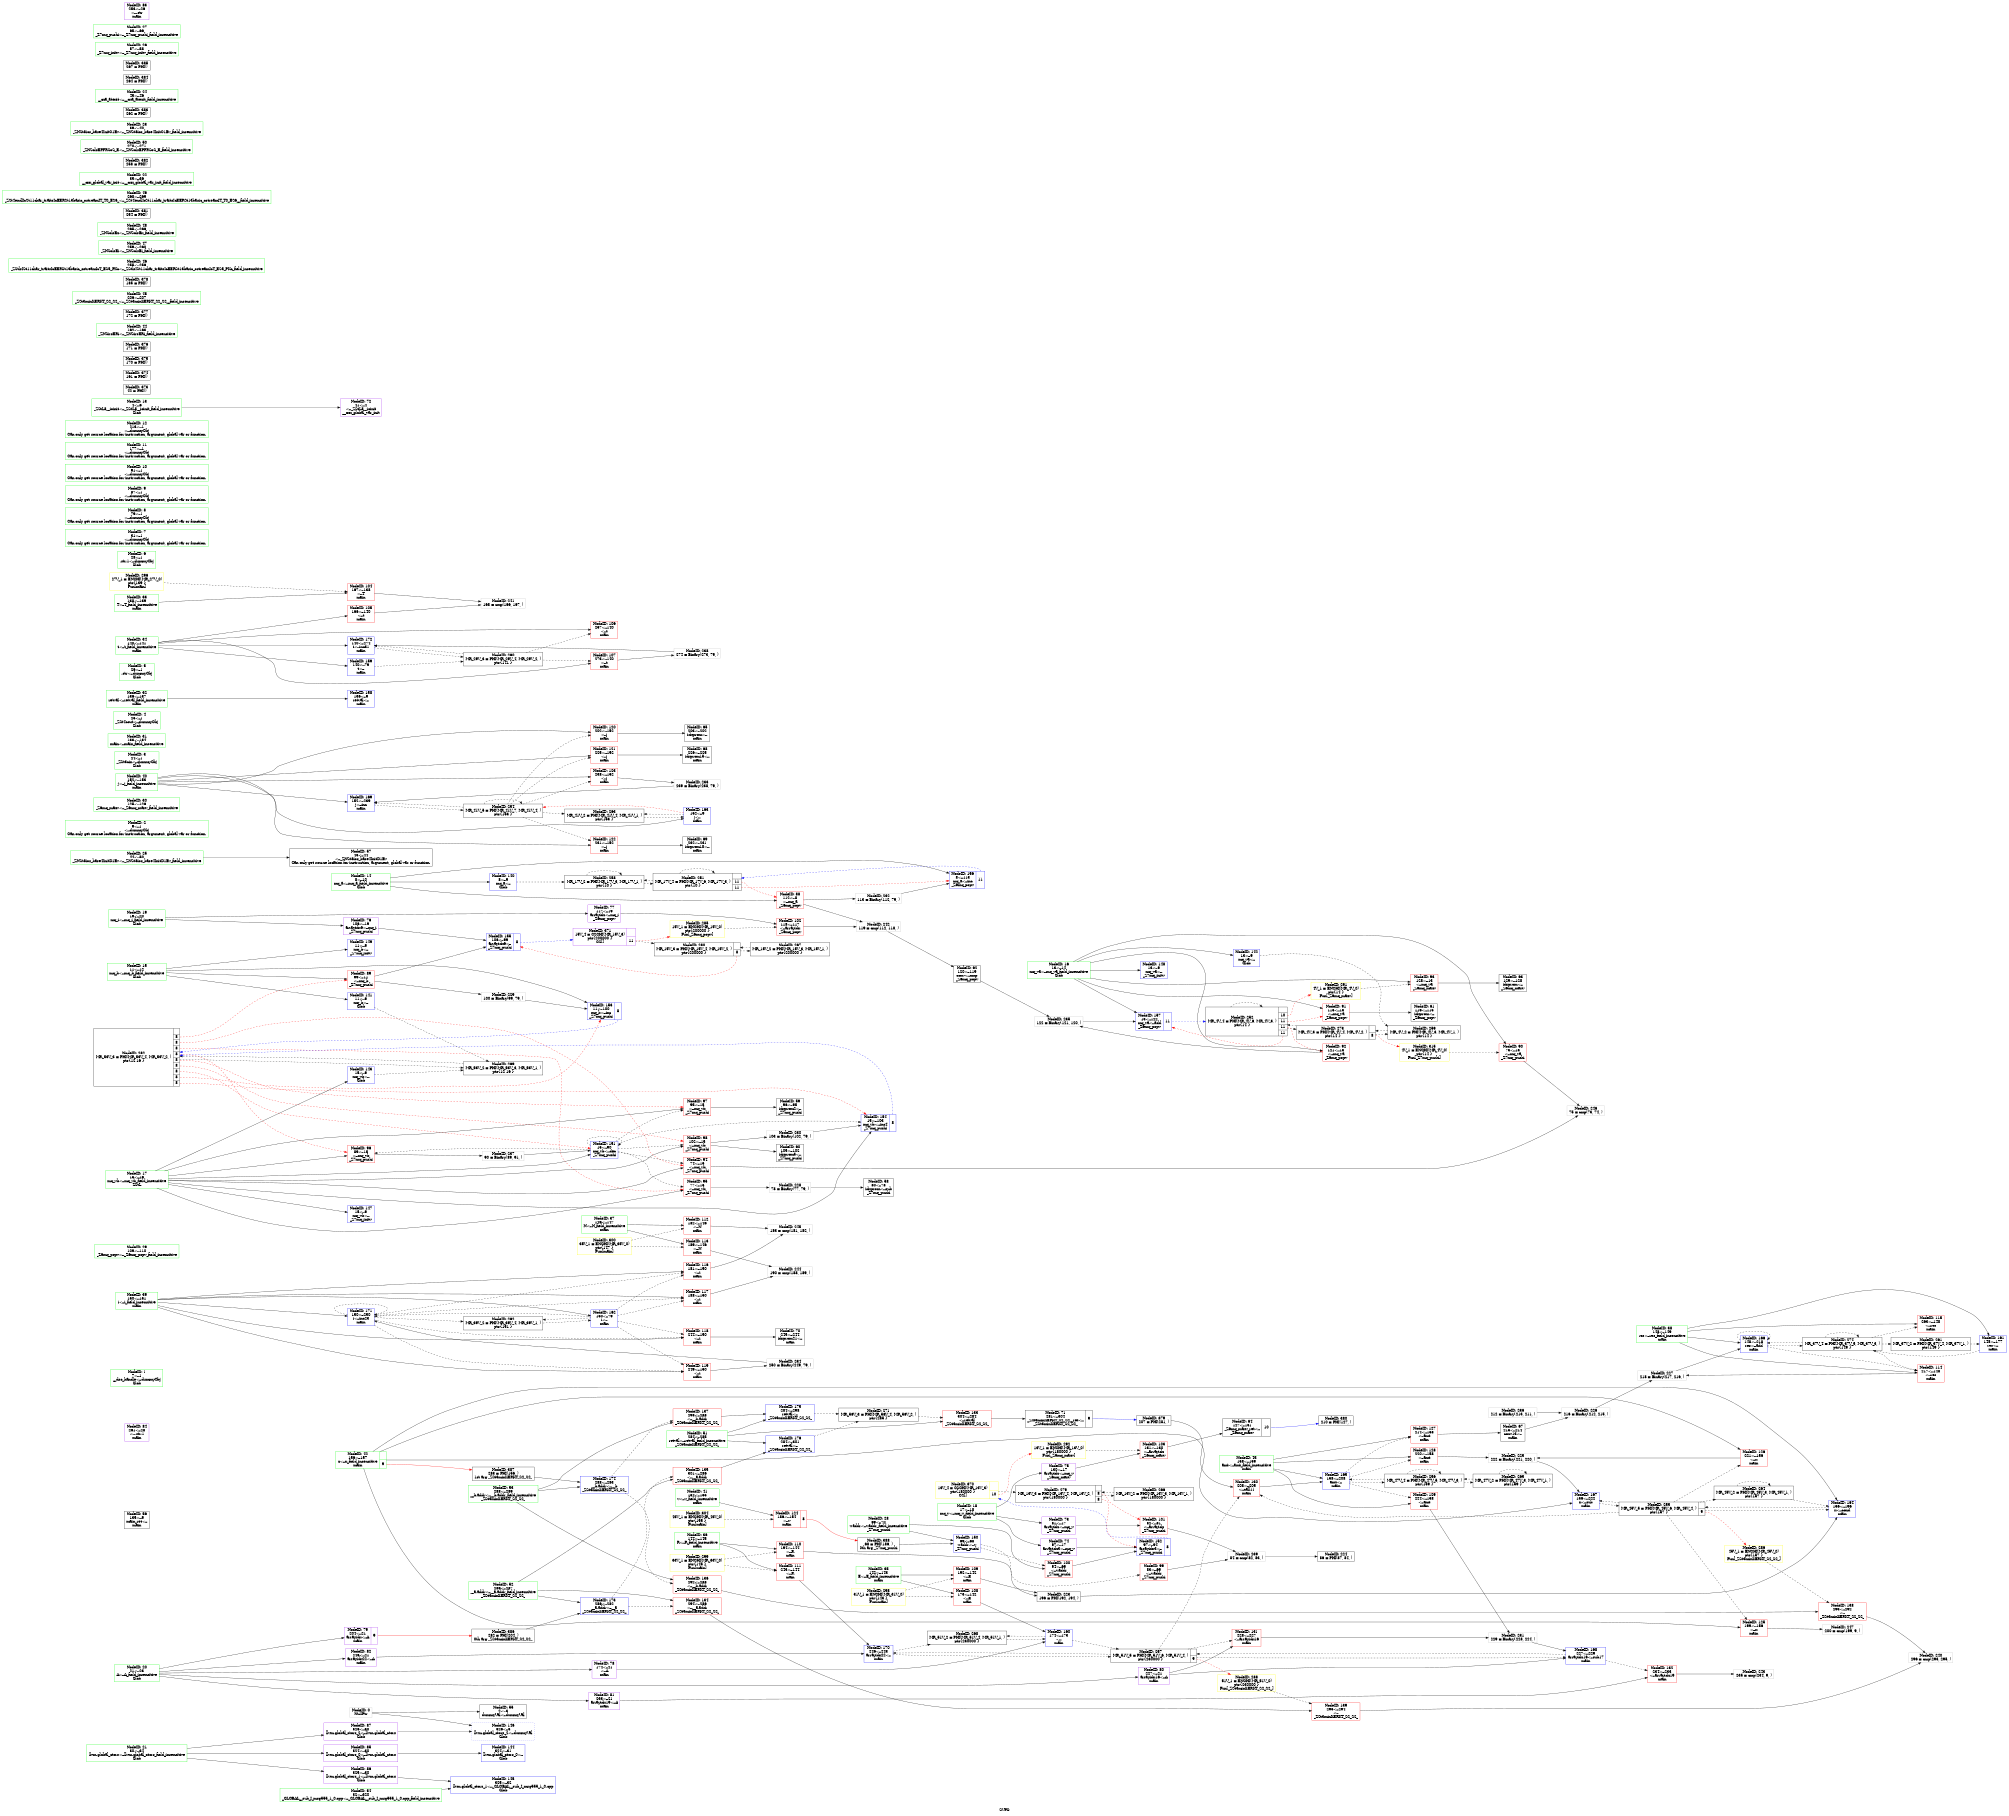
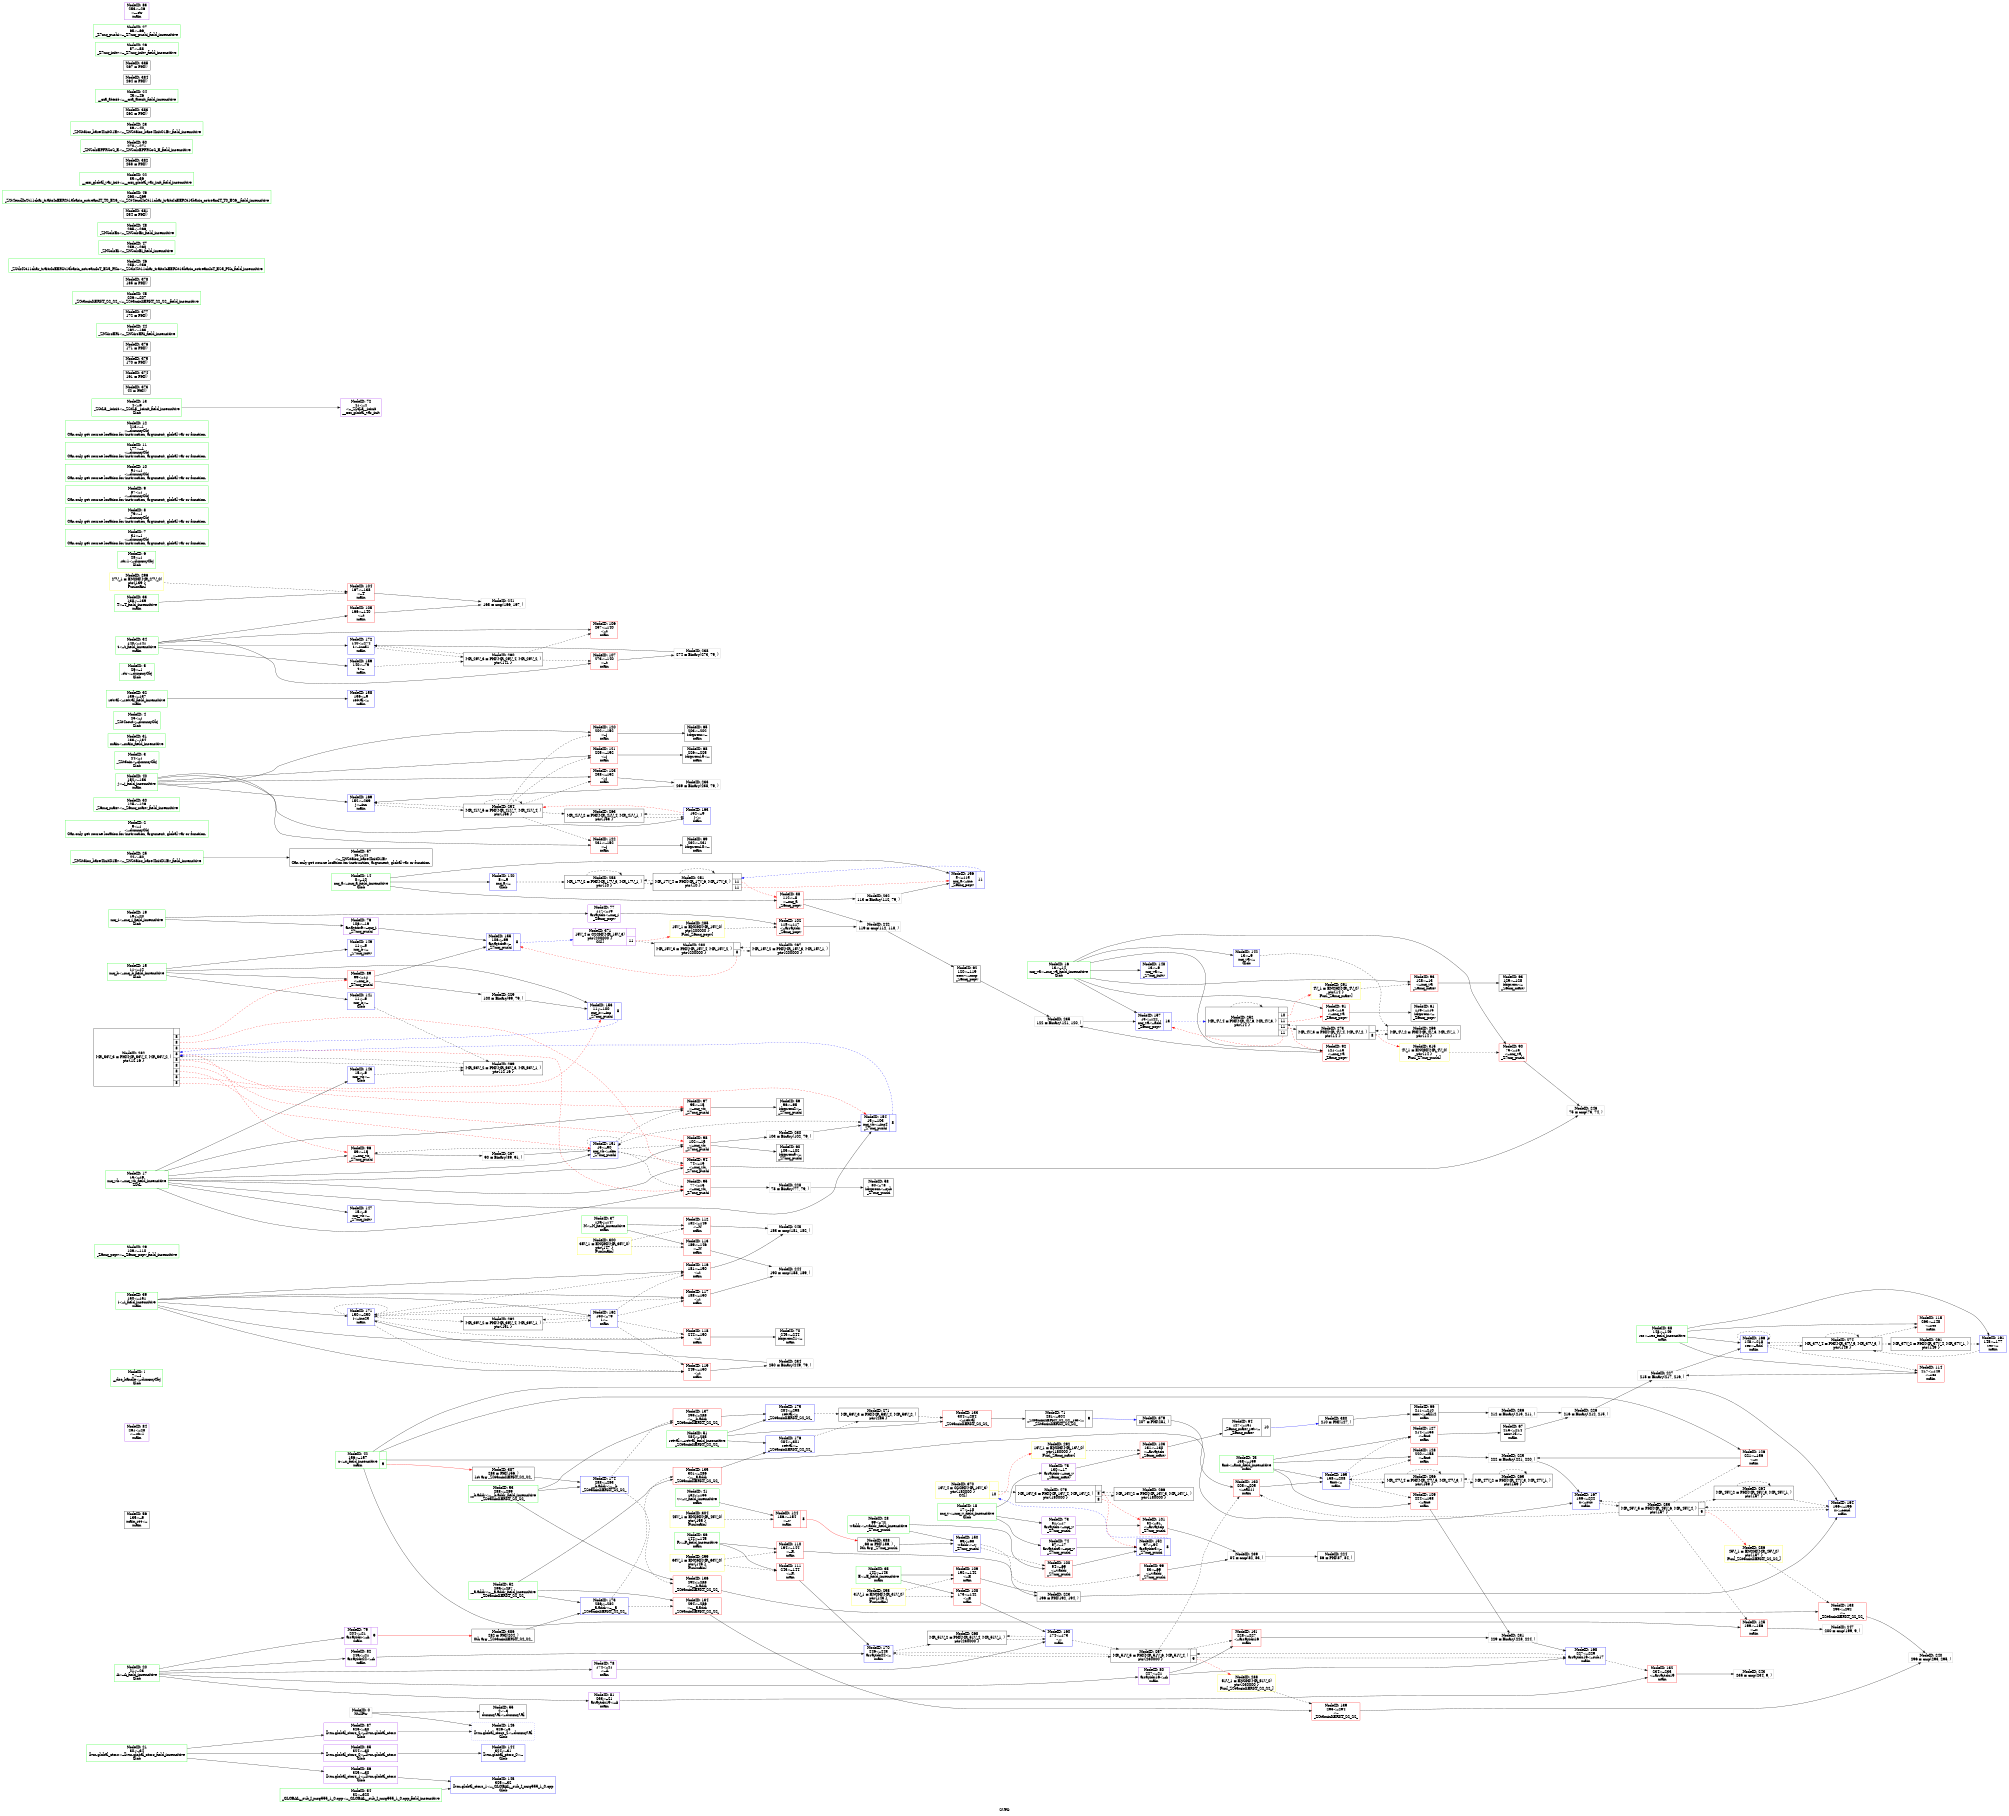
(1168, 1021) -> (1168, 1021)
(1893, 1362) -> none
none -> (1424, 1413)
